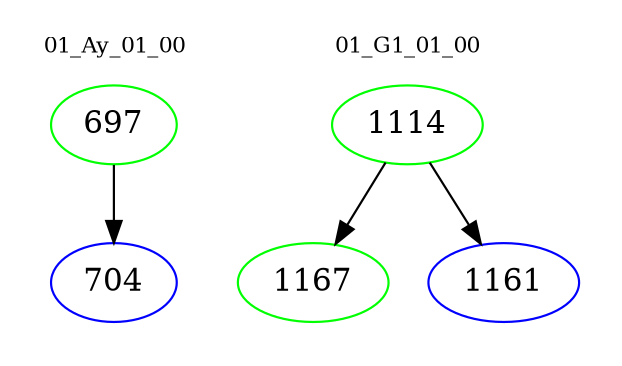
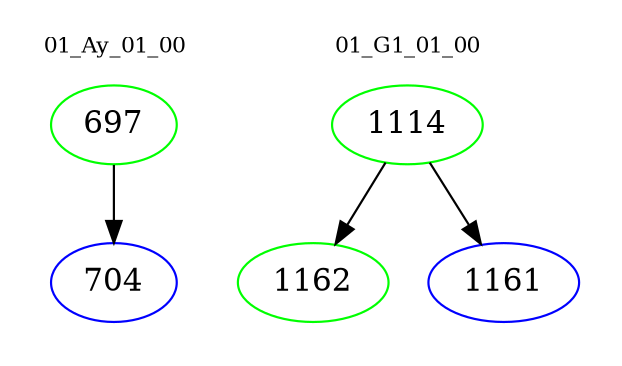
(313, 283) -> (313, 283)
